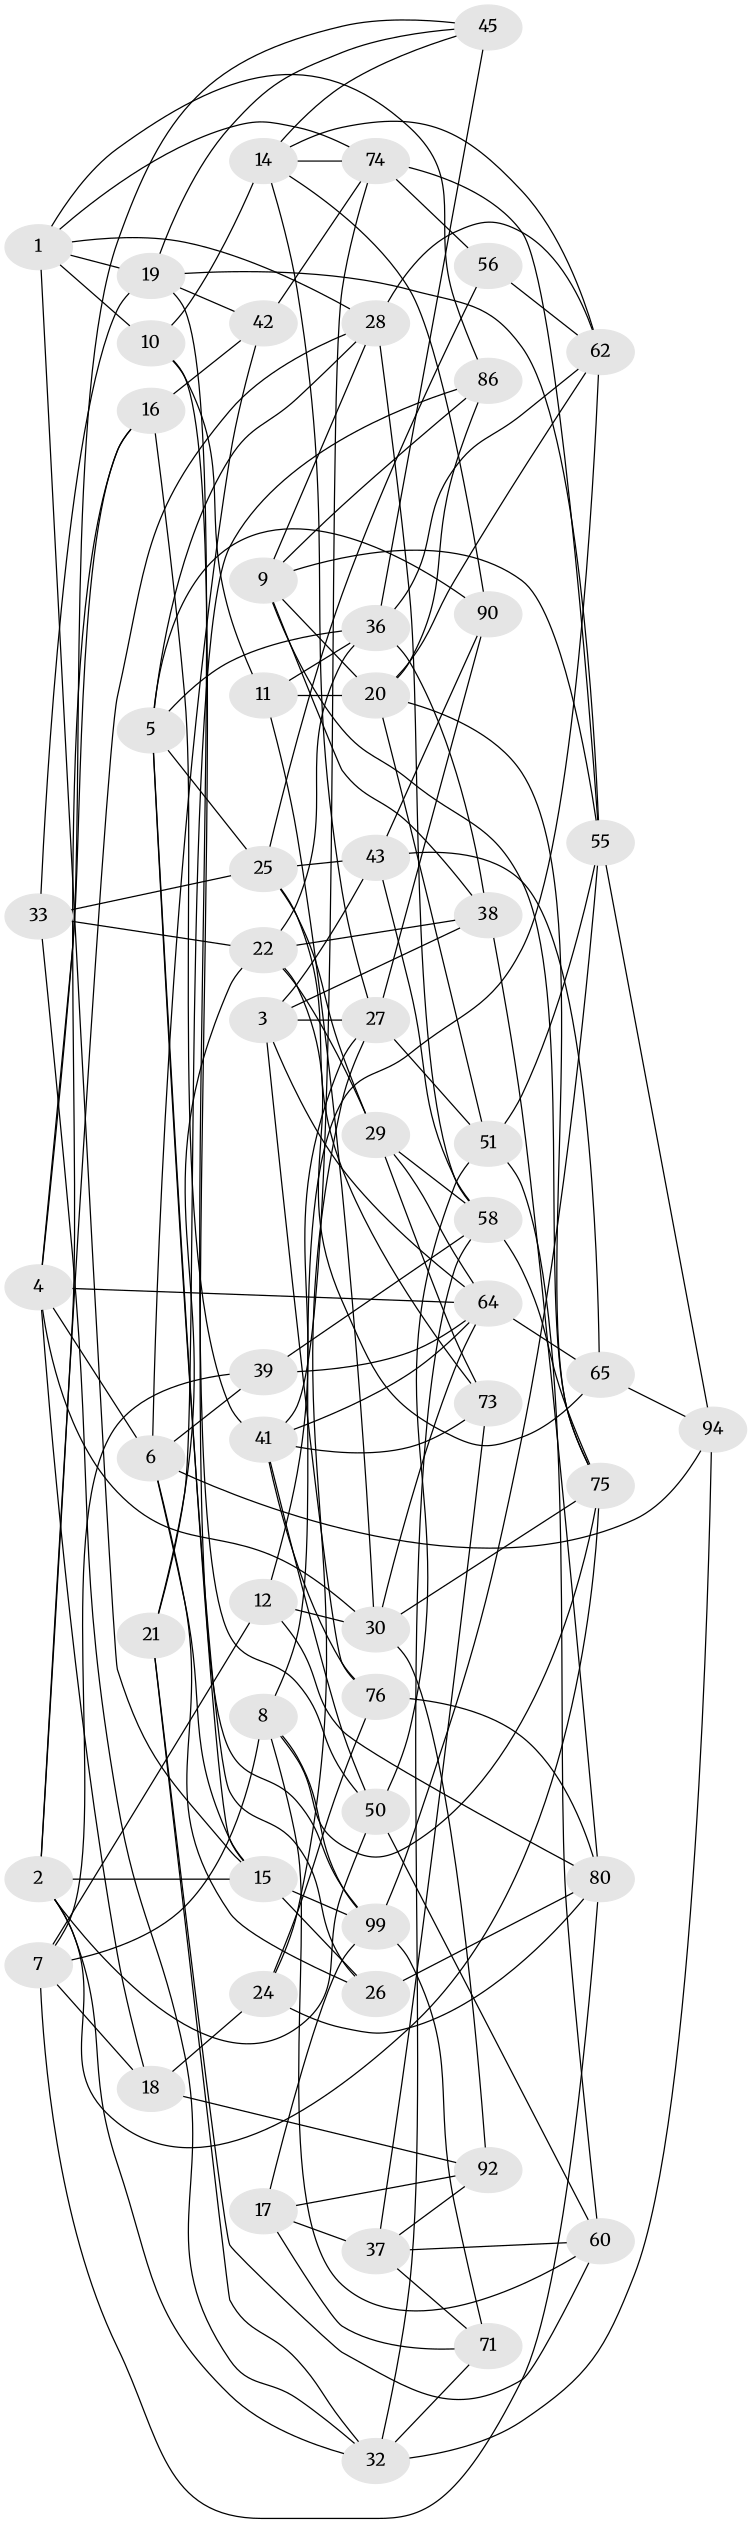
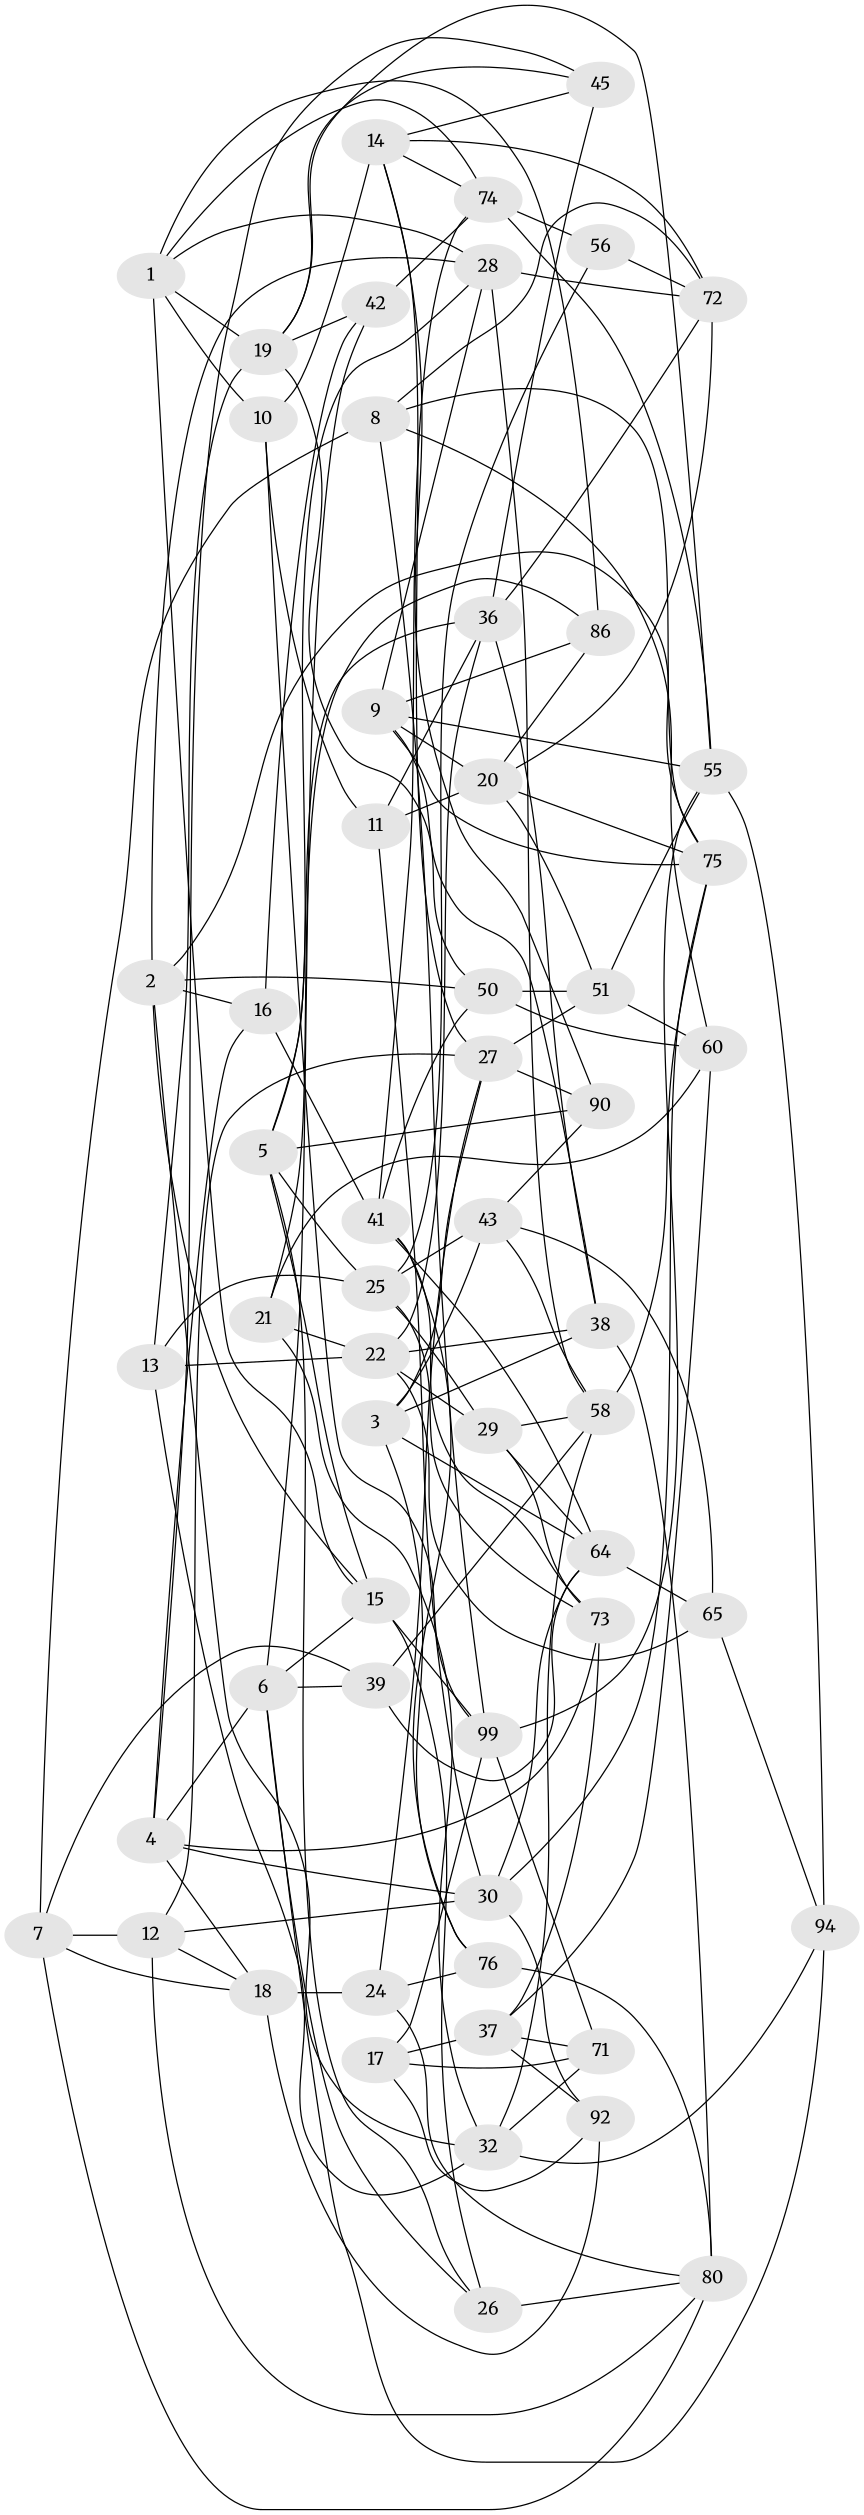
(601, 352) -> (713, 300)
(39, 916) -> (151, 1367)
(263, 1295) -> (414, 1835)
none -> (207, 1964)
